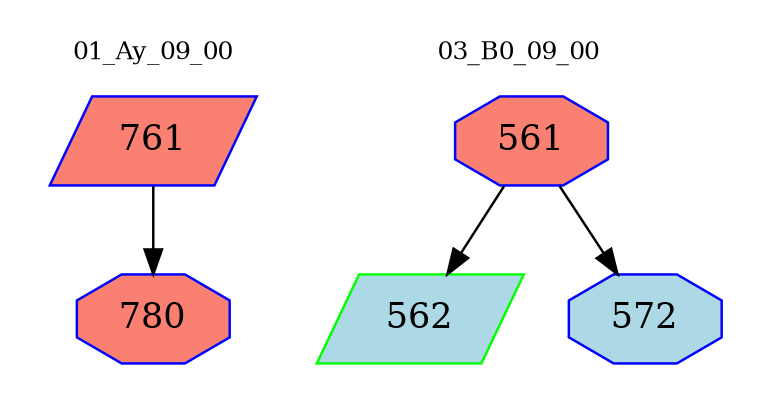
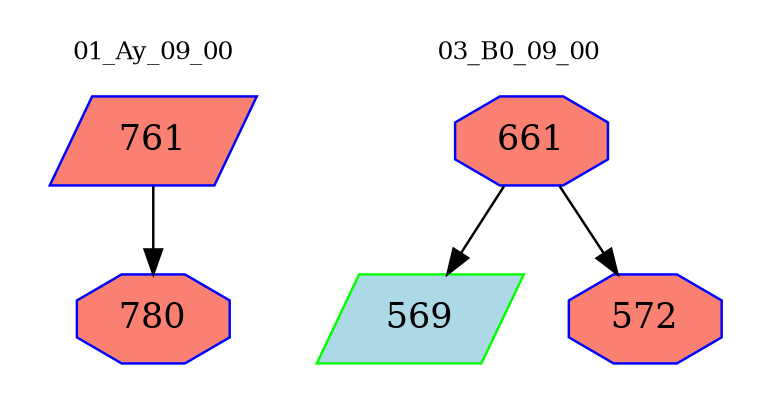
(532, 141) -> (532, 141)
(420, 319) -> (420, 319)
(645, 319) -> (645, 319)
